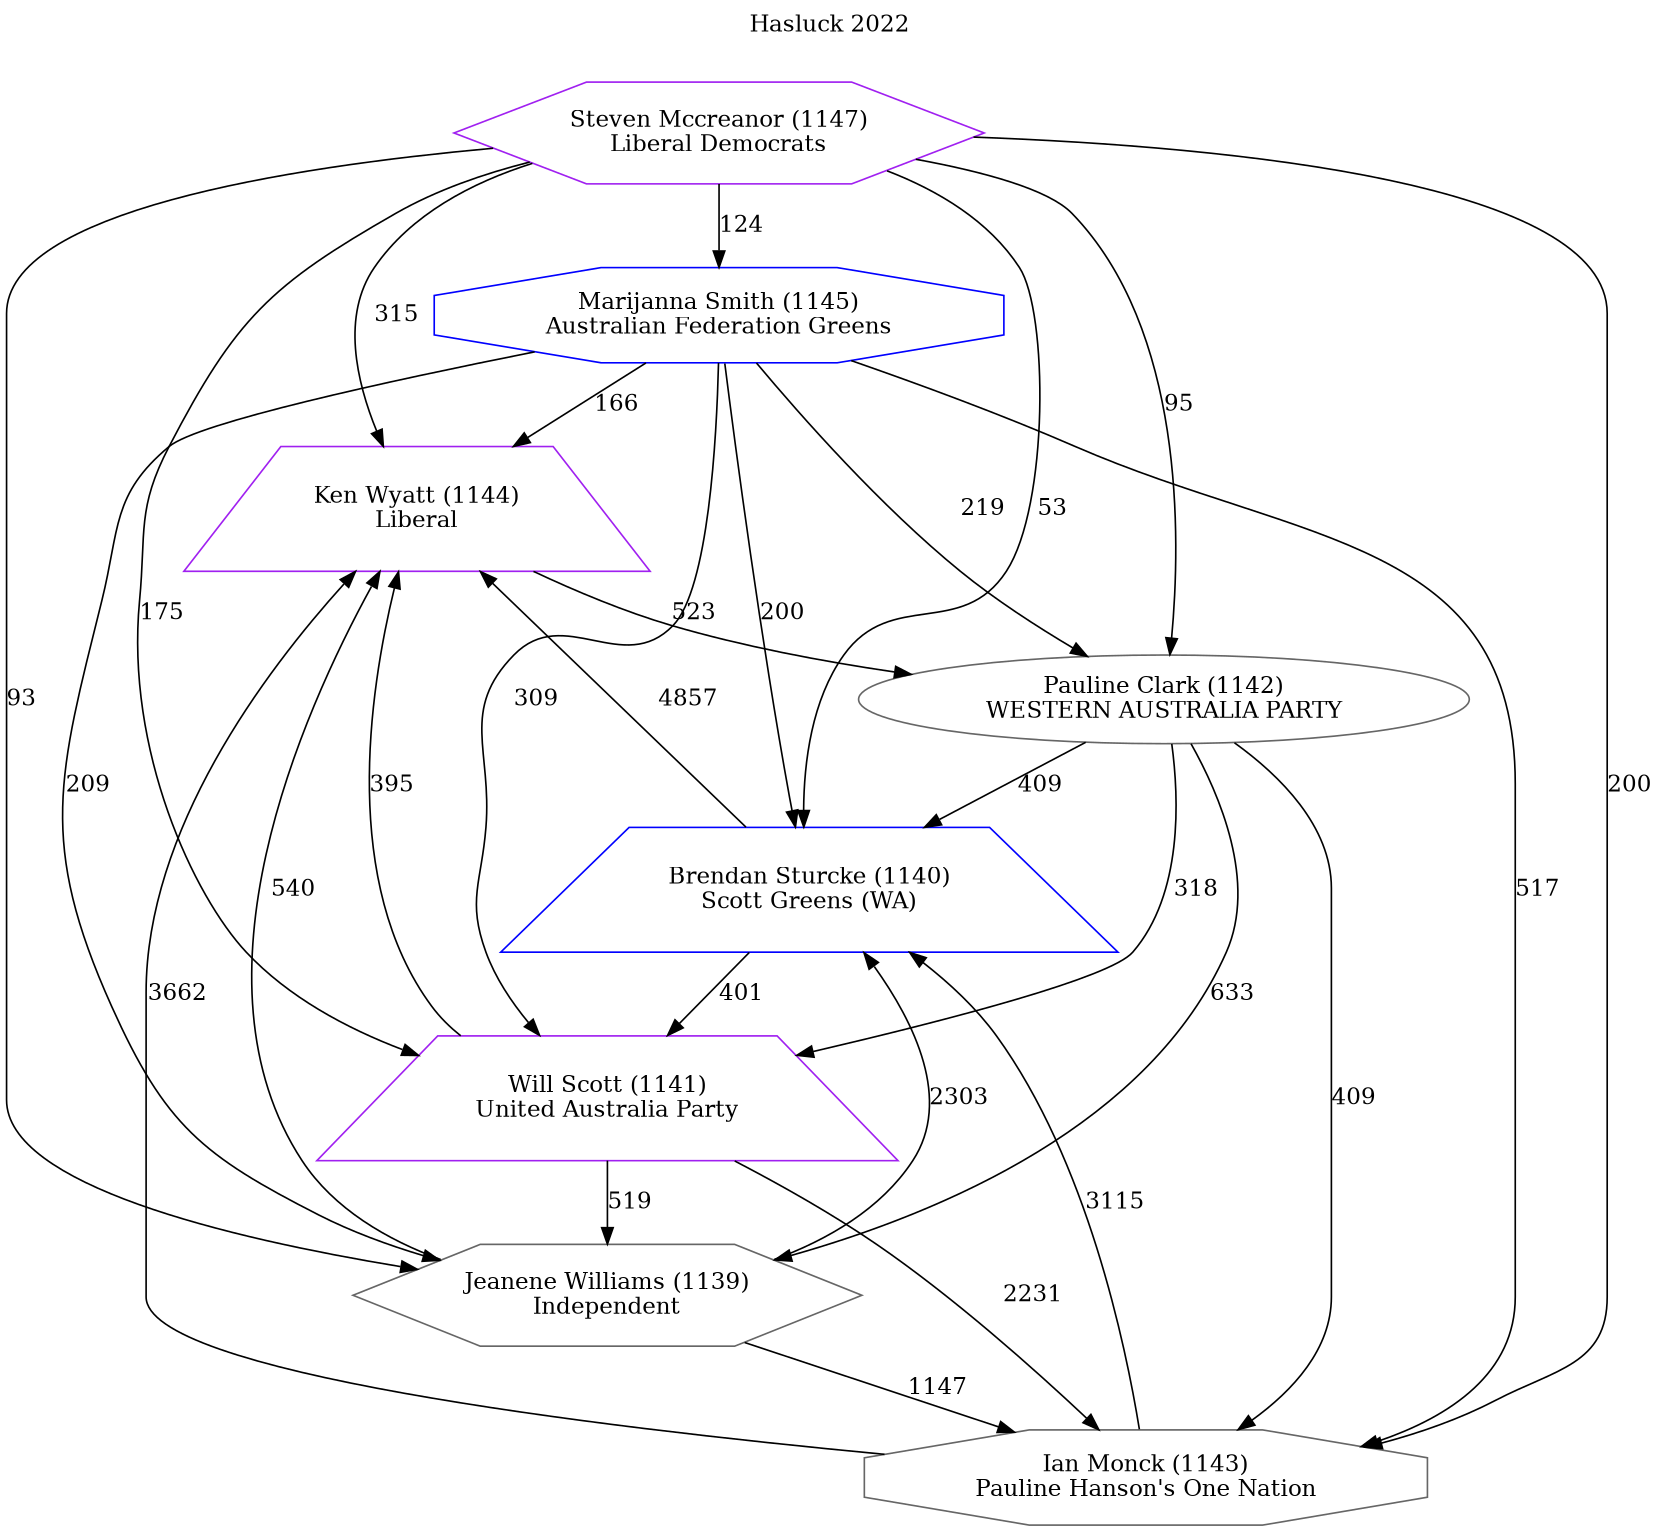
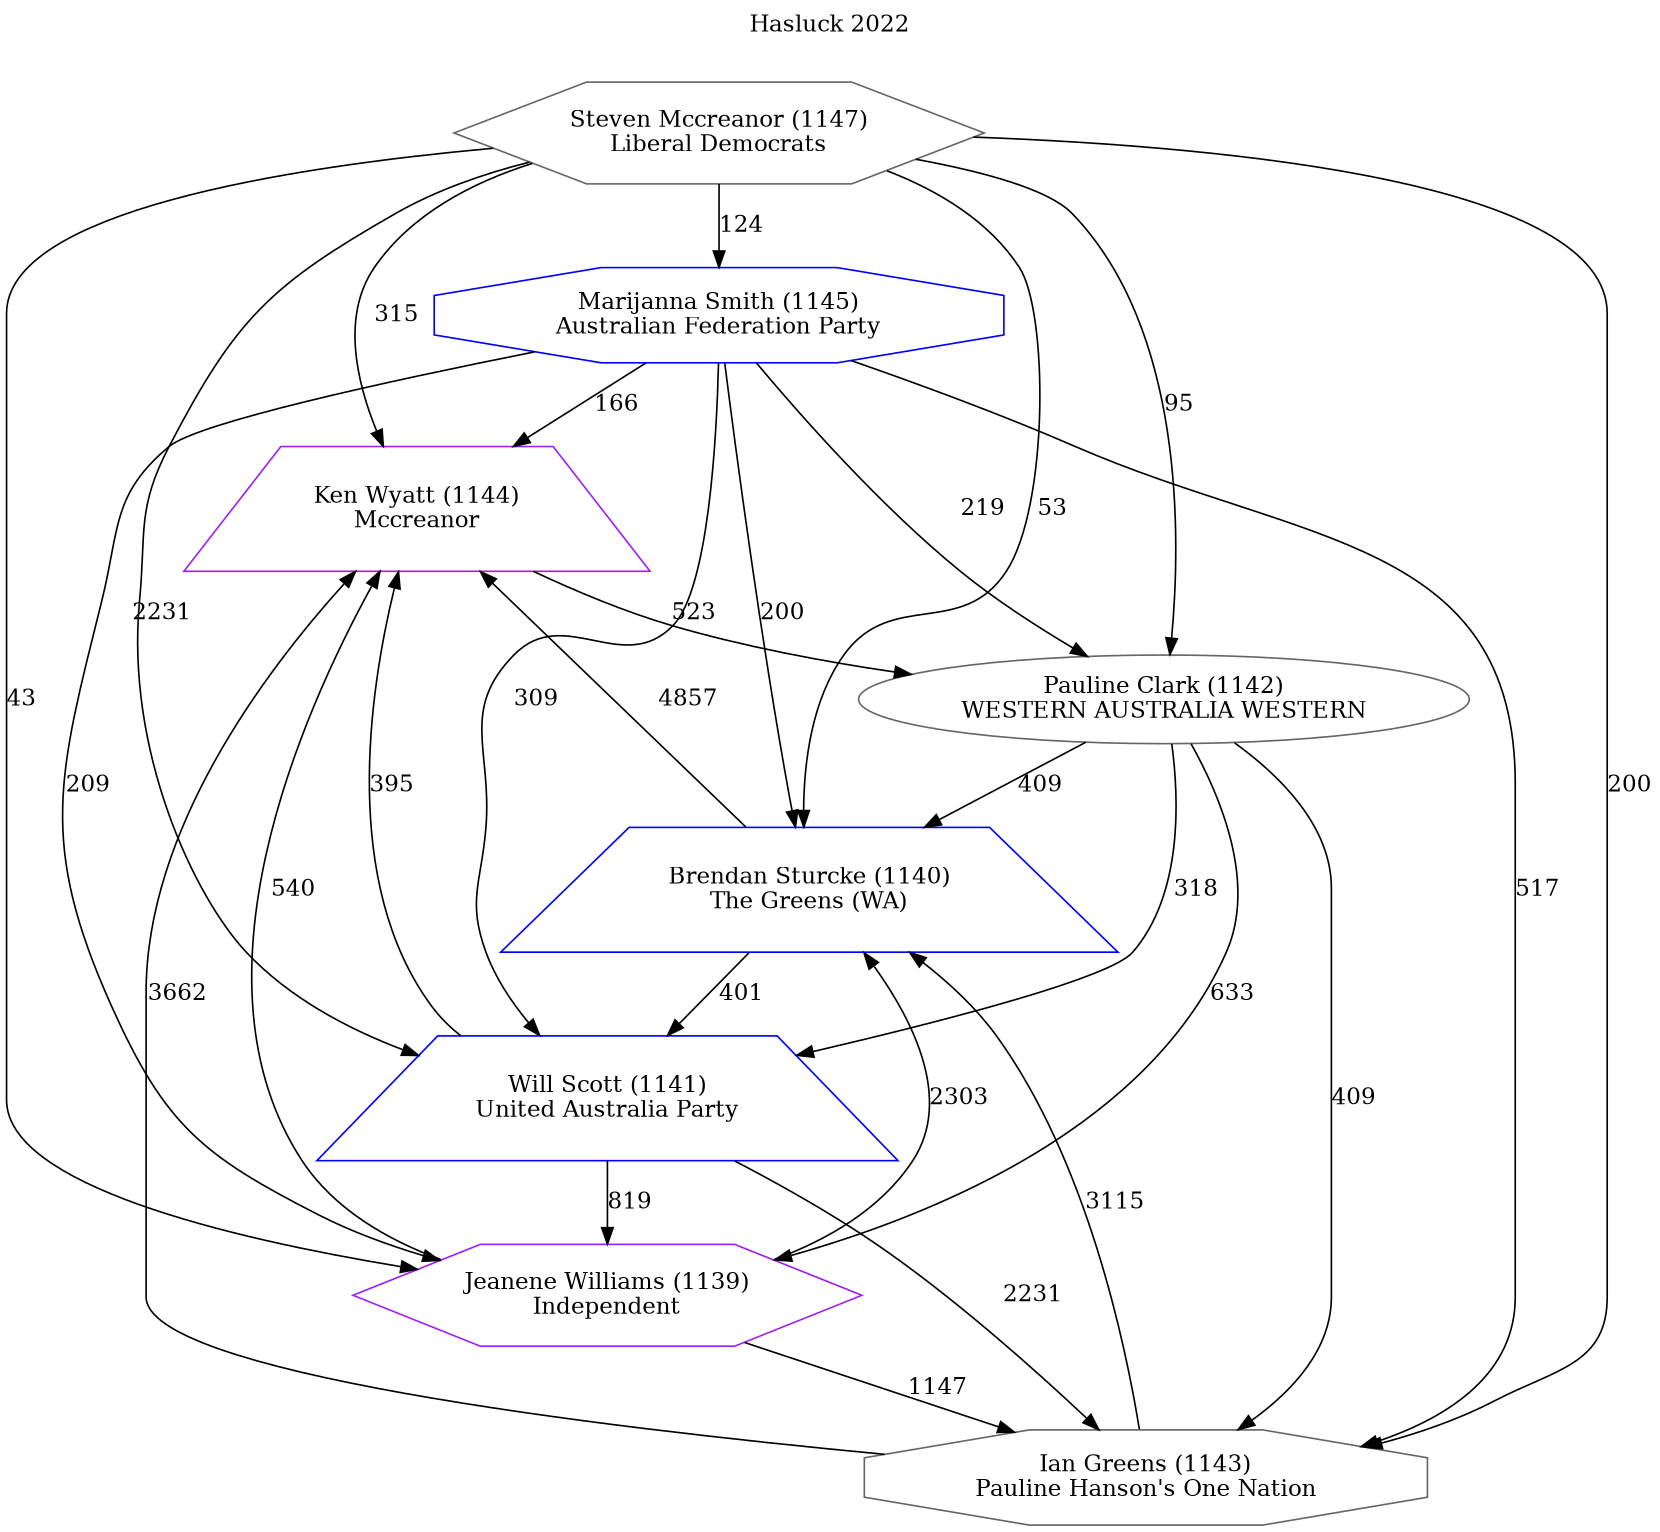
(719, 133) -> (719, 133)
(719, 315) -> (719, 315)
(417, 509) -> (417, 509)
(163, 613) -> (163, 613)
(22, 699) -> (22, 699)
(1164, 699) -> (1164, 699)
(809, 890) -> (809, 890)
(607, 1098) -> (607, 1098)
(630, 1203) -> (630, 1203)
(607, 1295) -> (607, 1295)
(1146, 1478) -> (1146, 1478)
